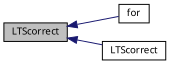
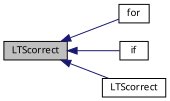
none -> (134, 51)
